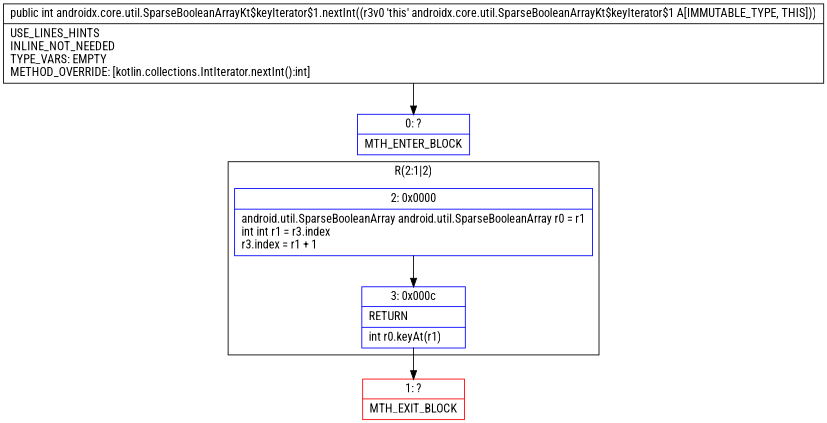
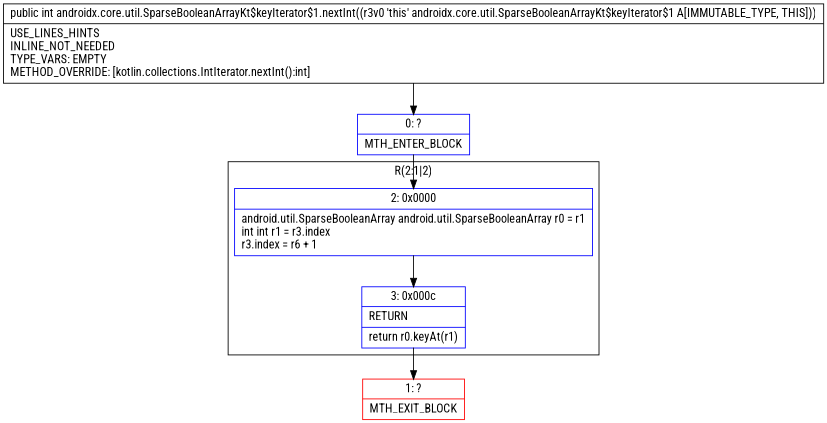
none -> (414, 167)
(279, 245) -> (279, 245)
(405, 337) -> (414, 337)
